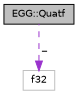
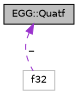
(39, 42) -> (26, 52)
